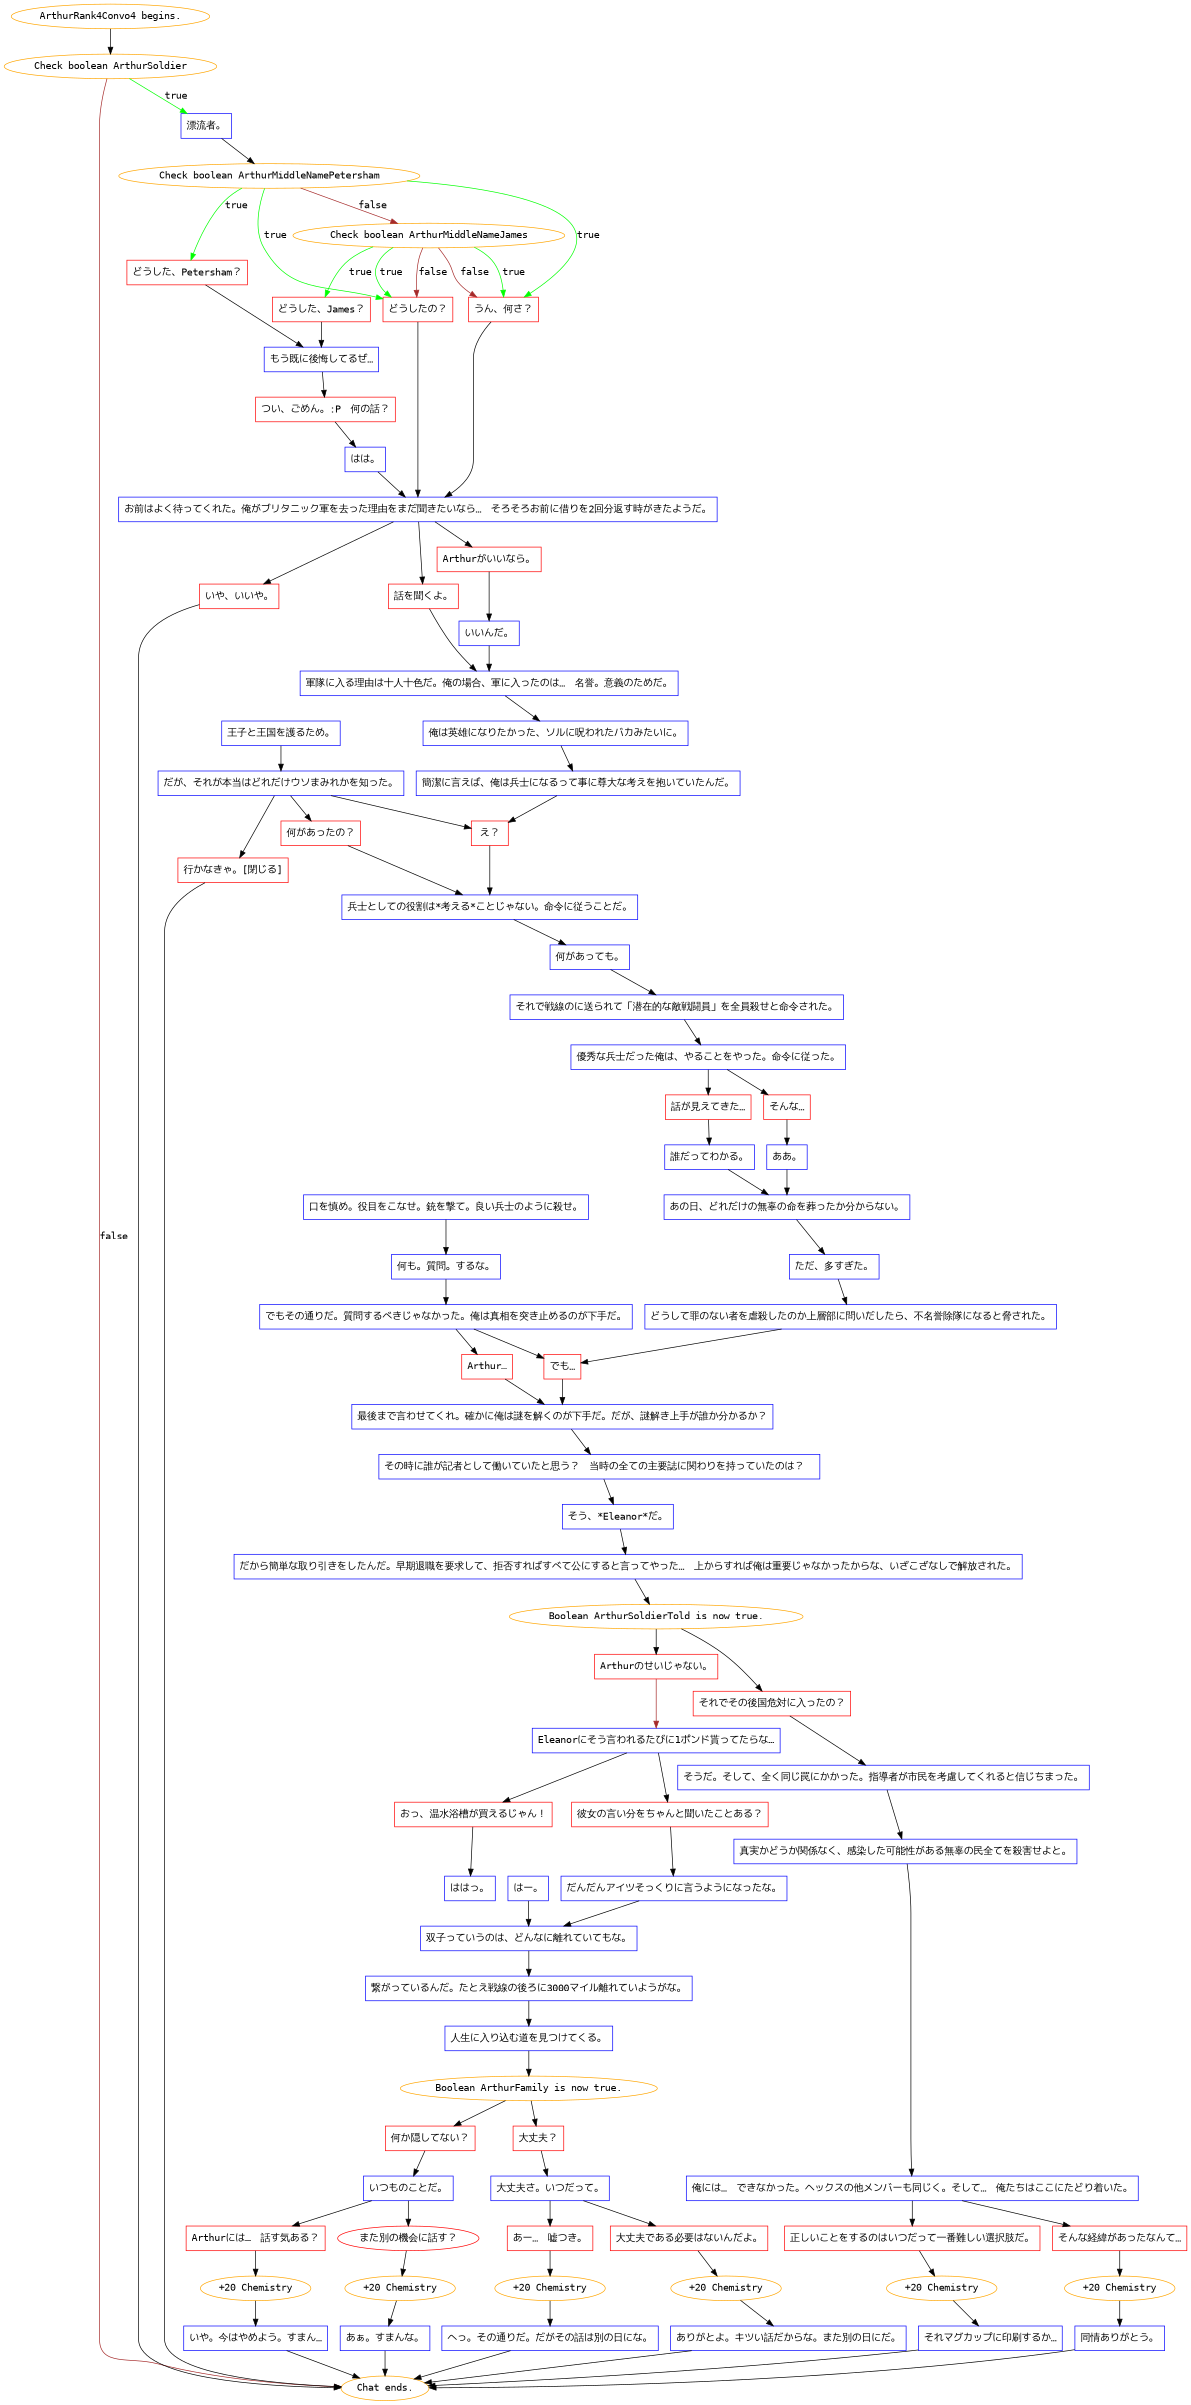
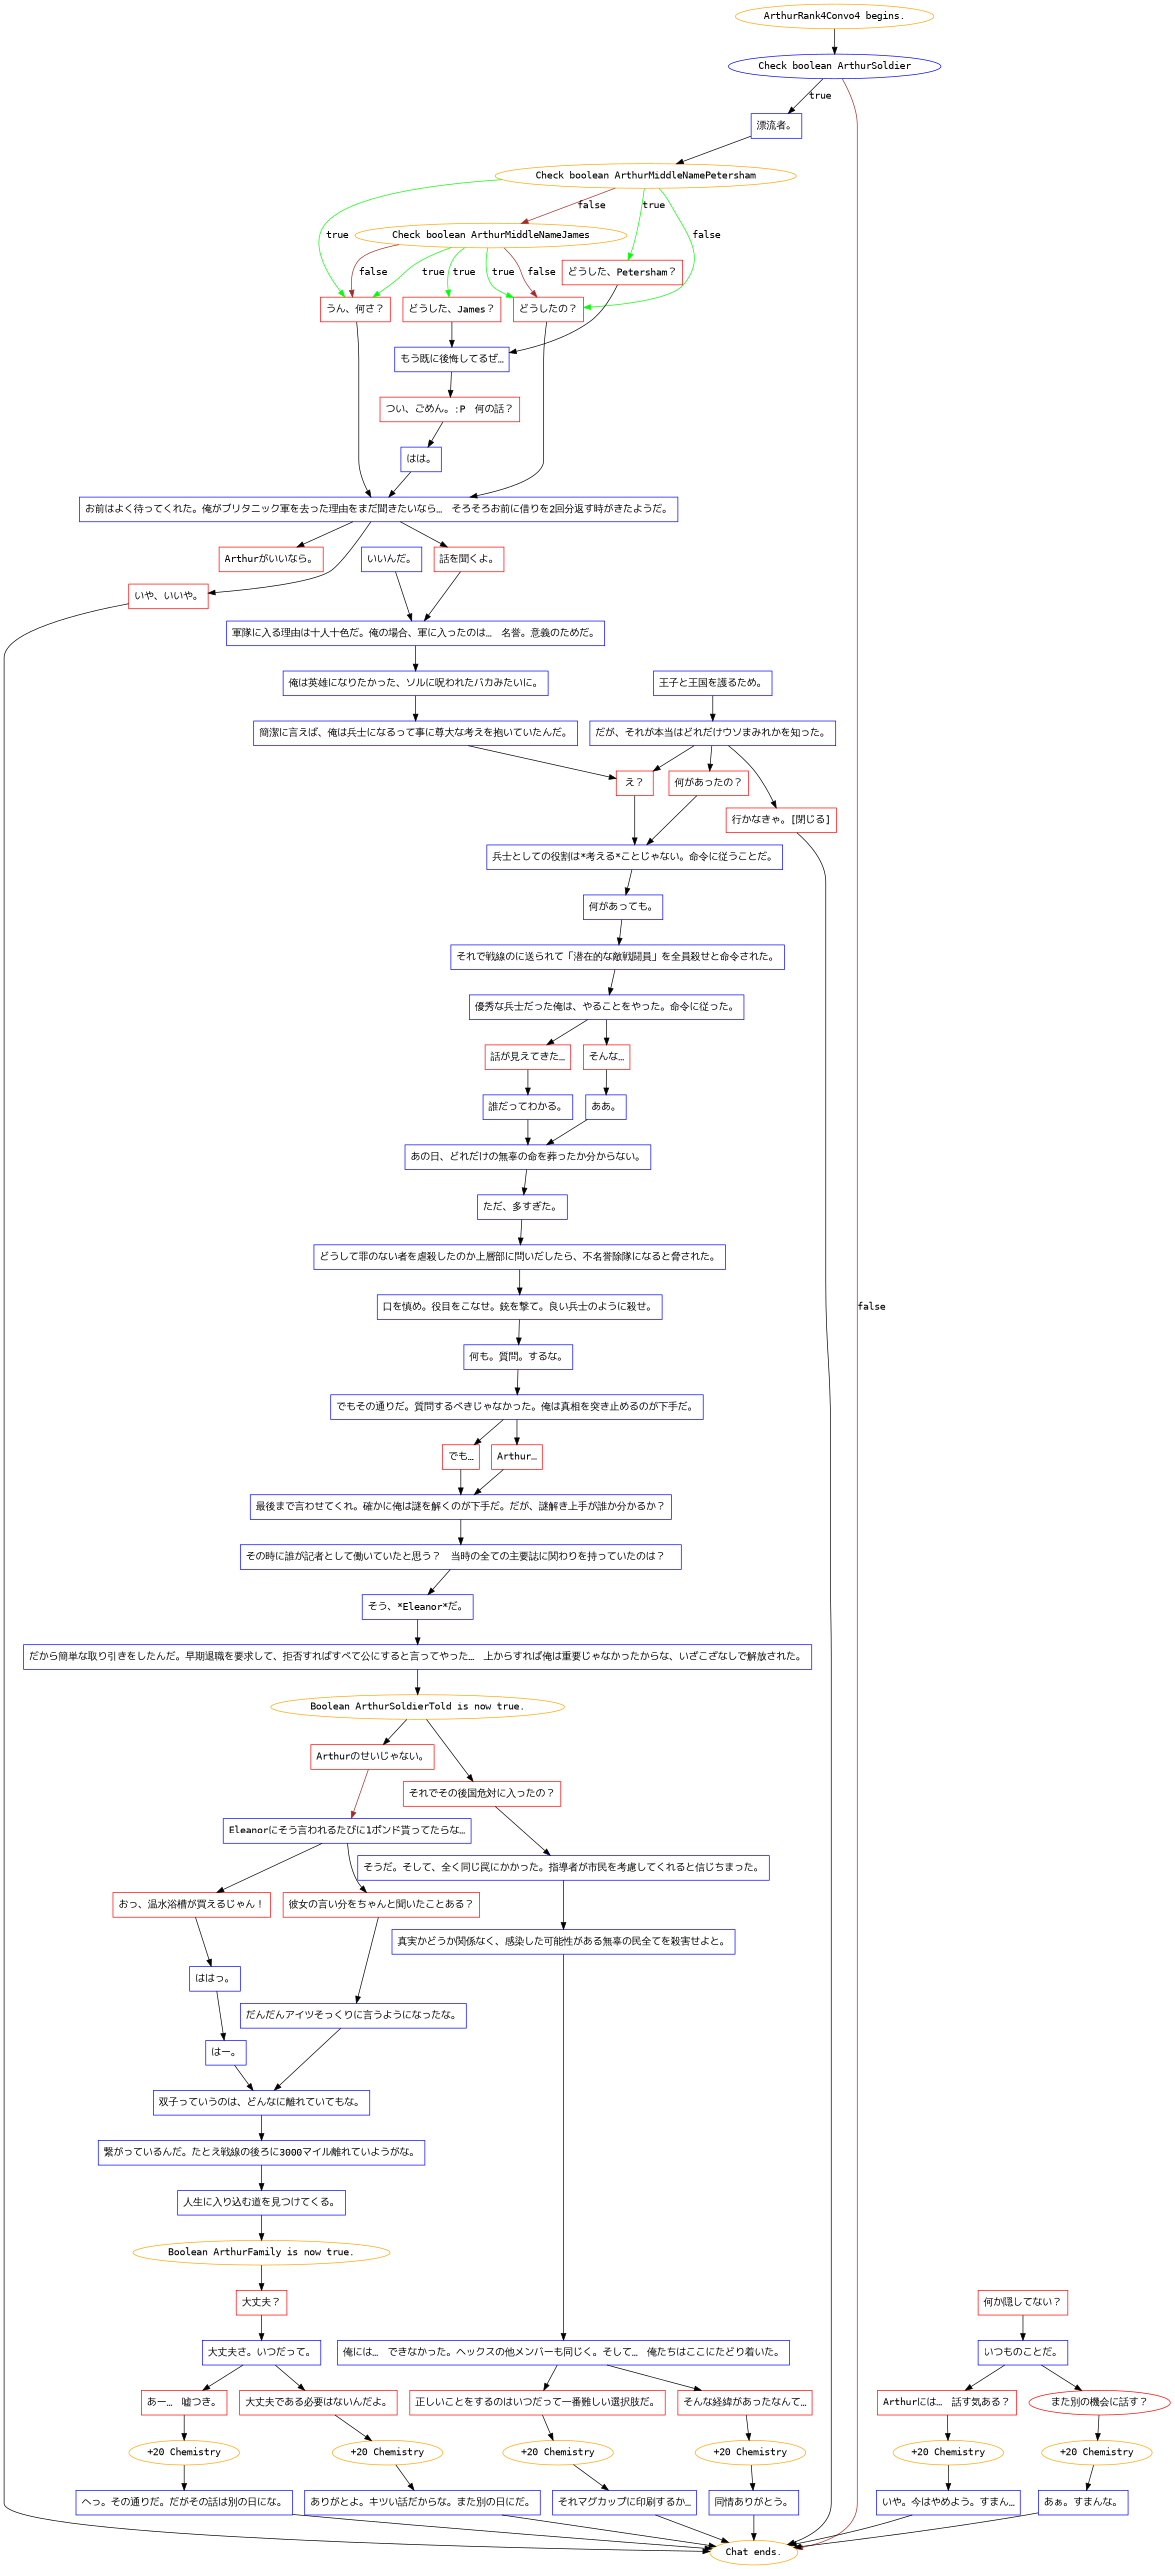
(110, 66) -> (835, 66)
(155, 94) -> (808, 94)
(275, 236) -> (707, 236)
(489, 593) -> none
(685, 1345) -> (520, 1279)
none -> (220, 2012)
(483, 2112) -> none
